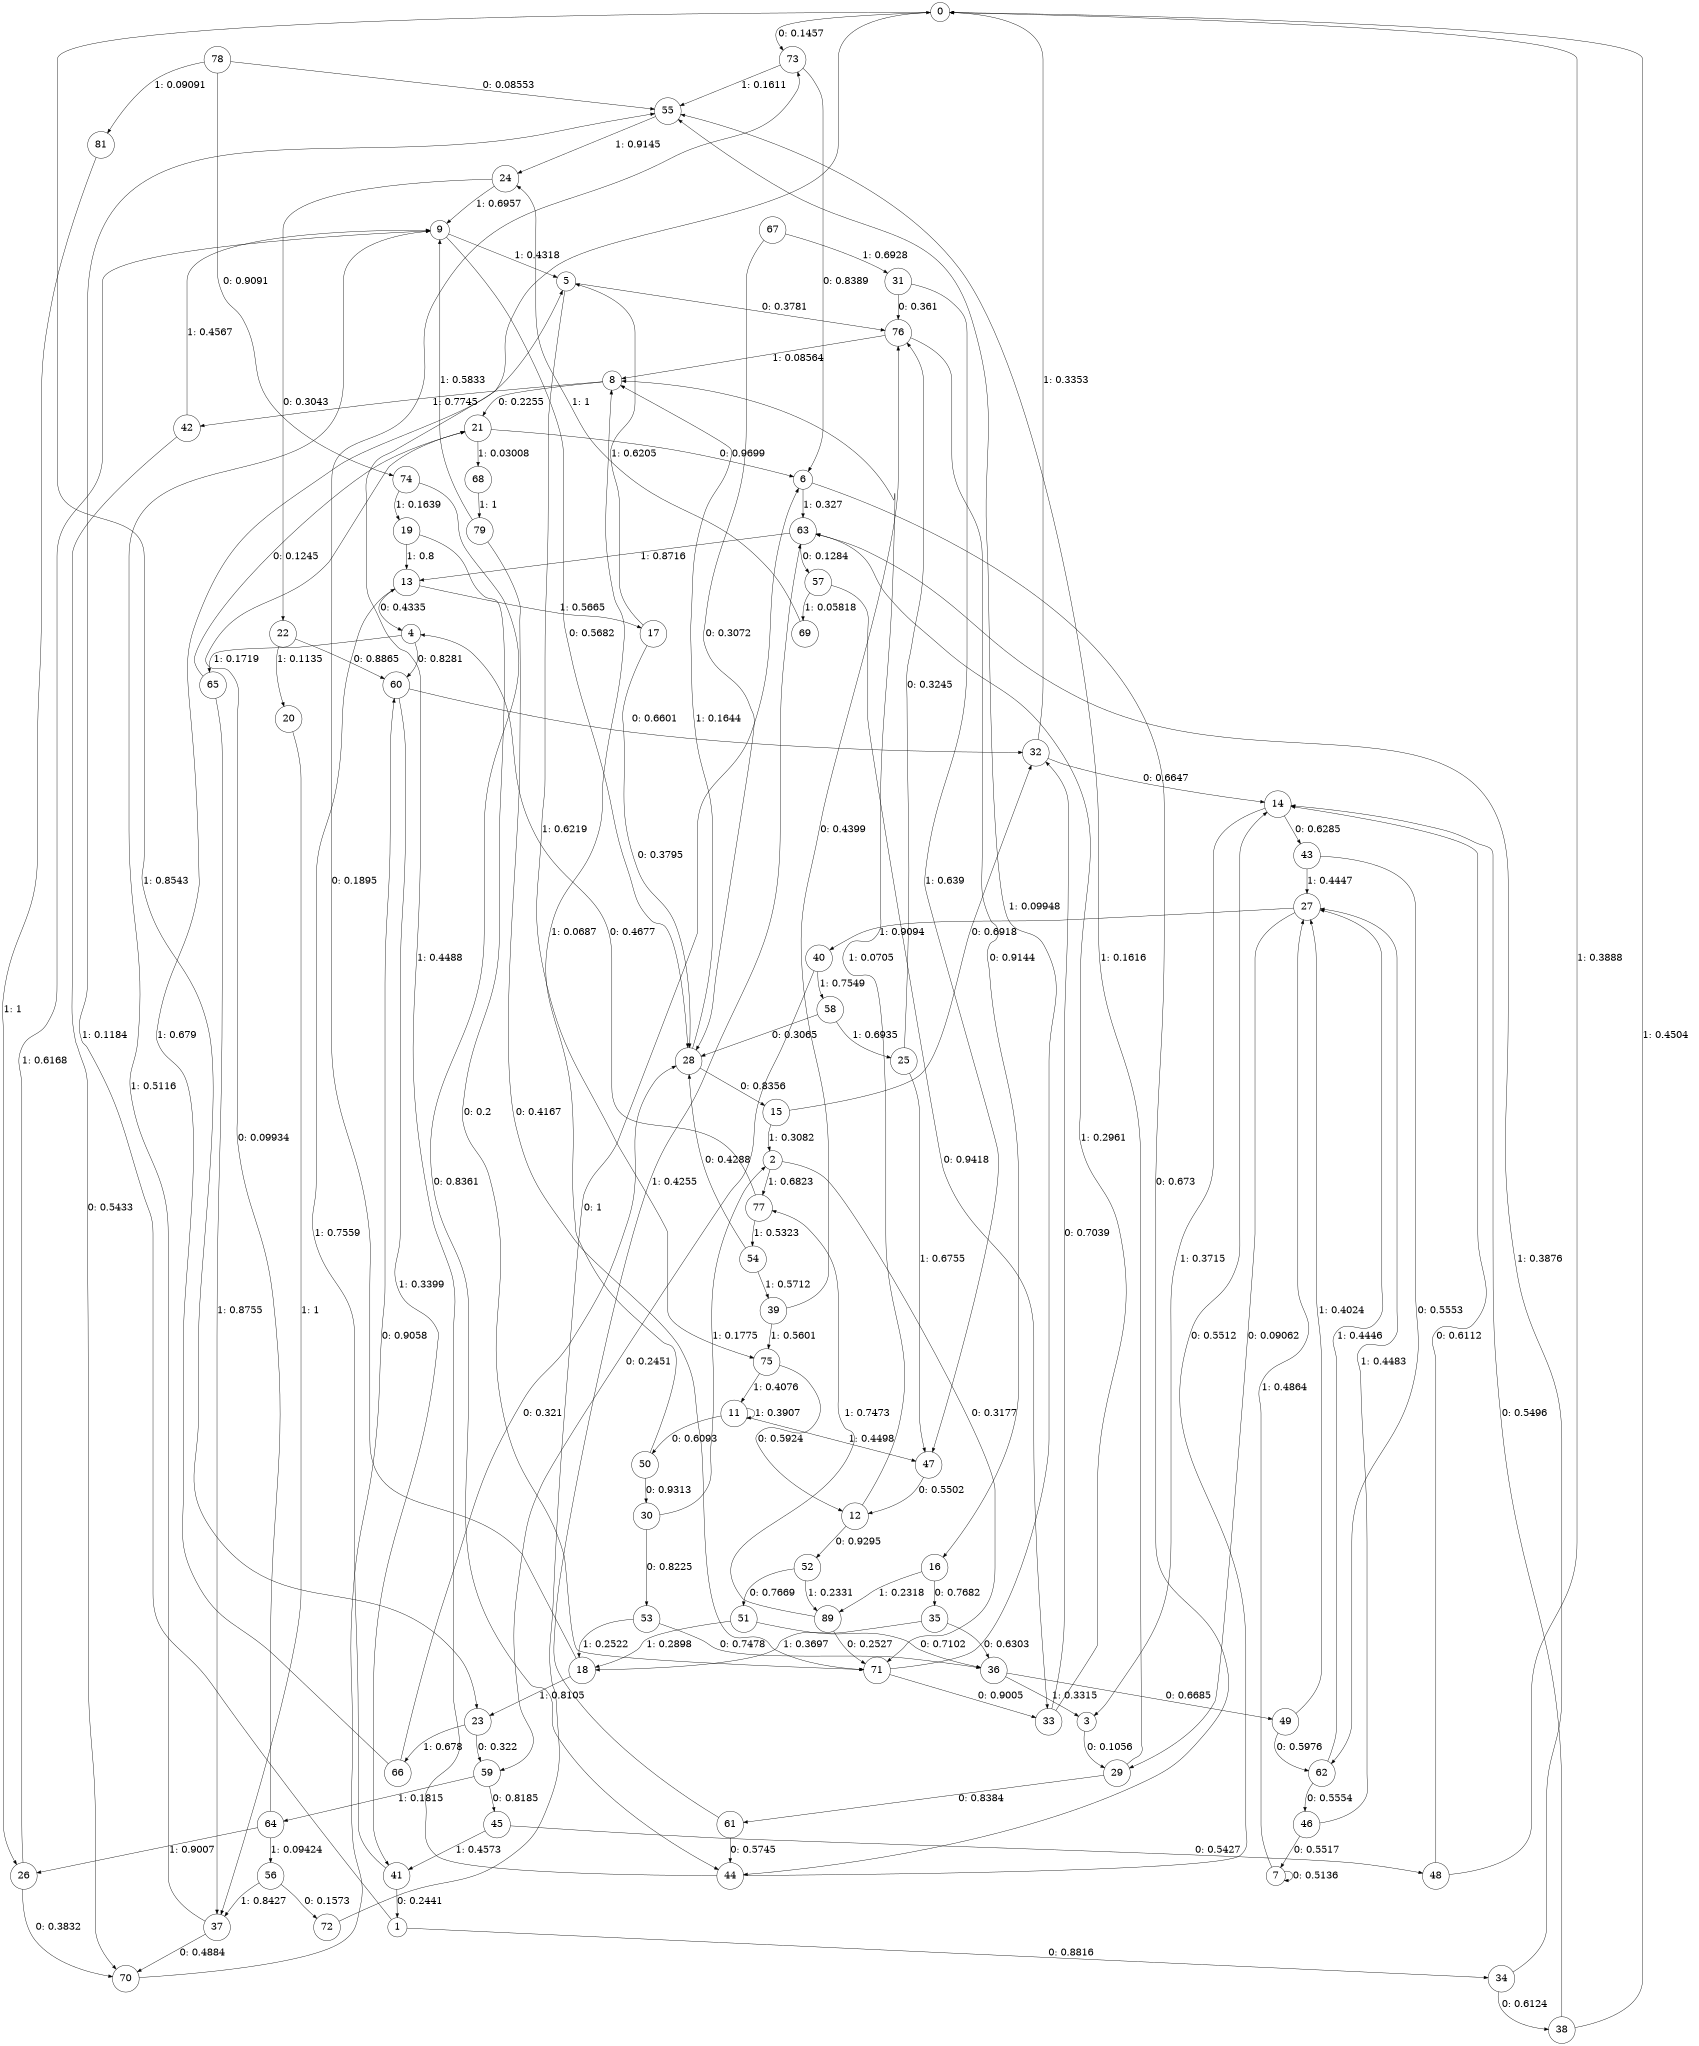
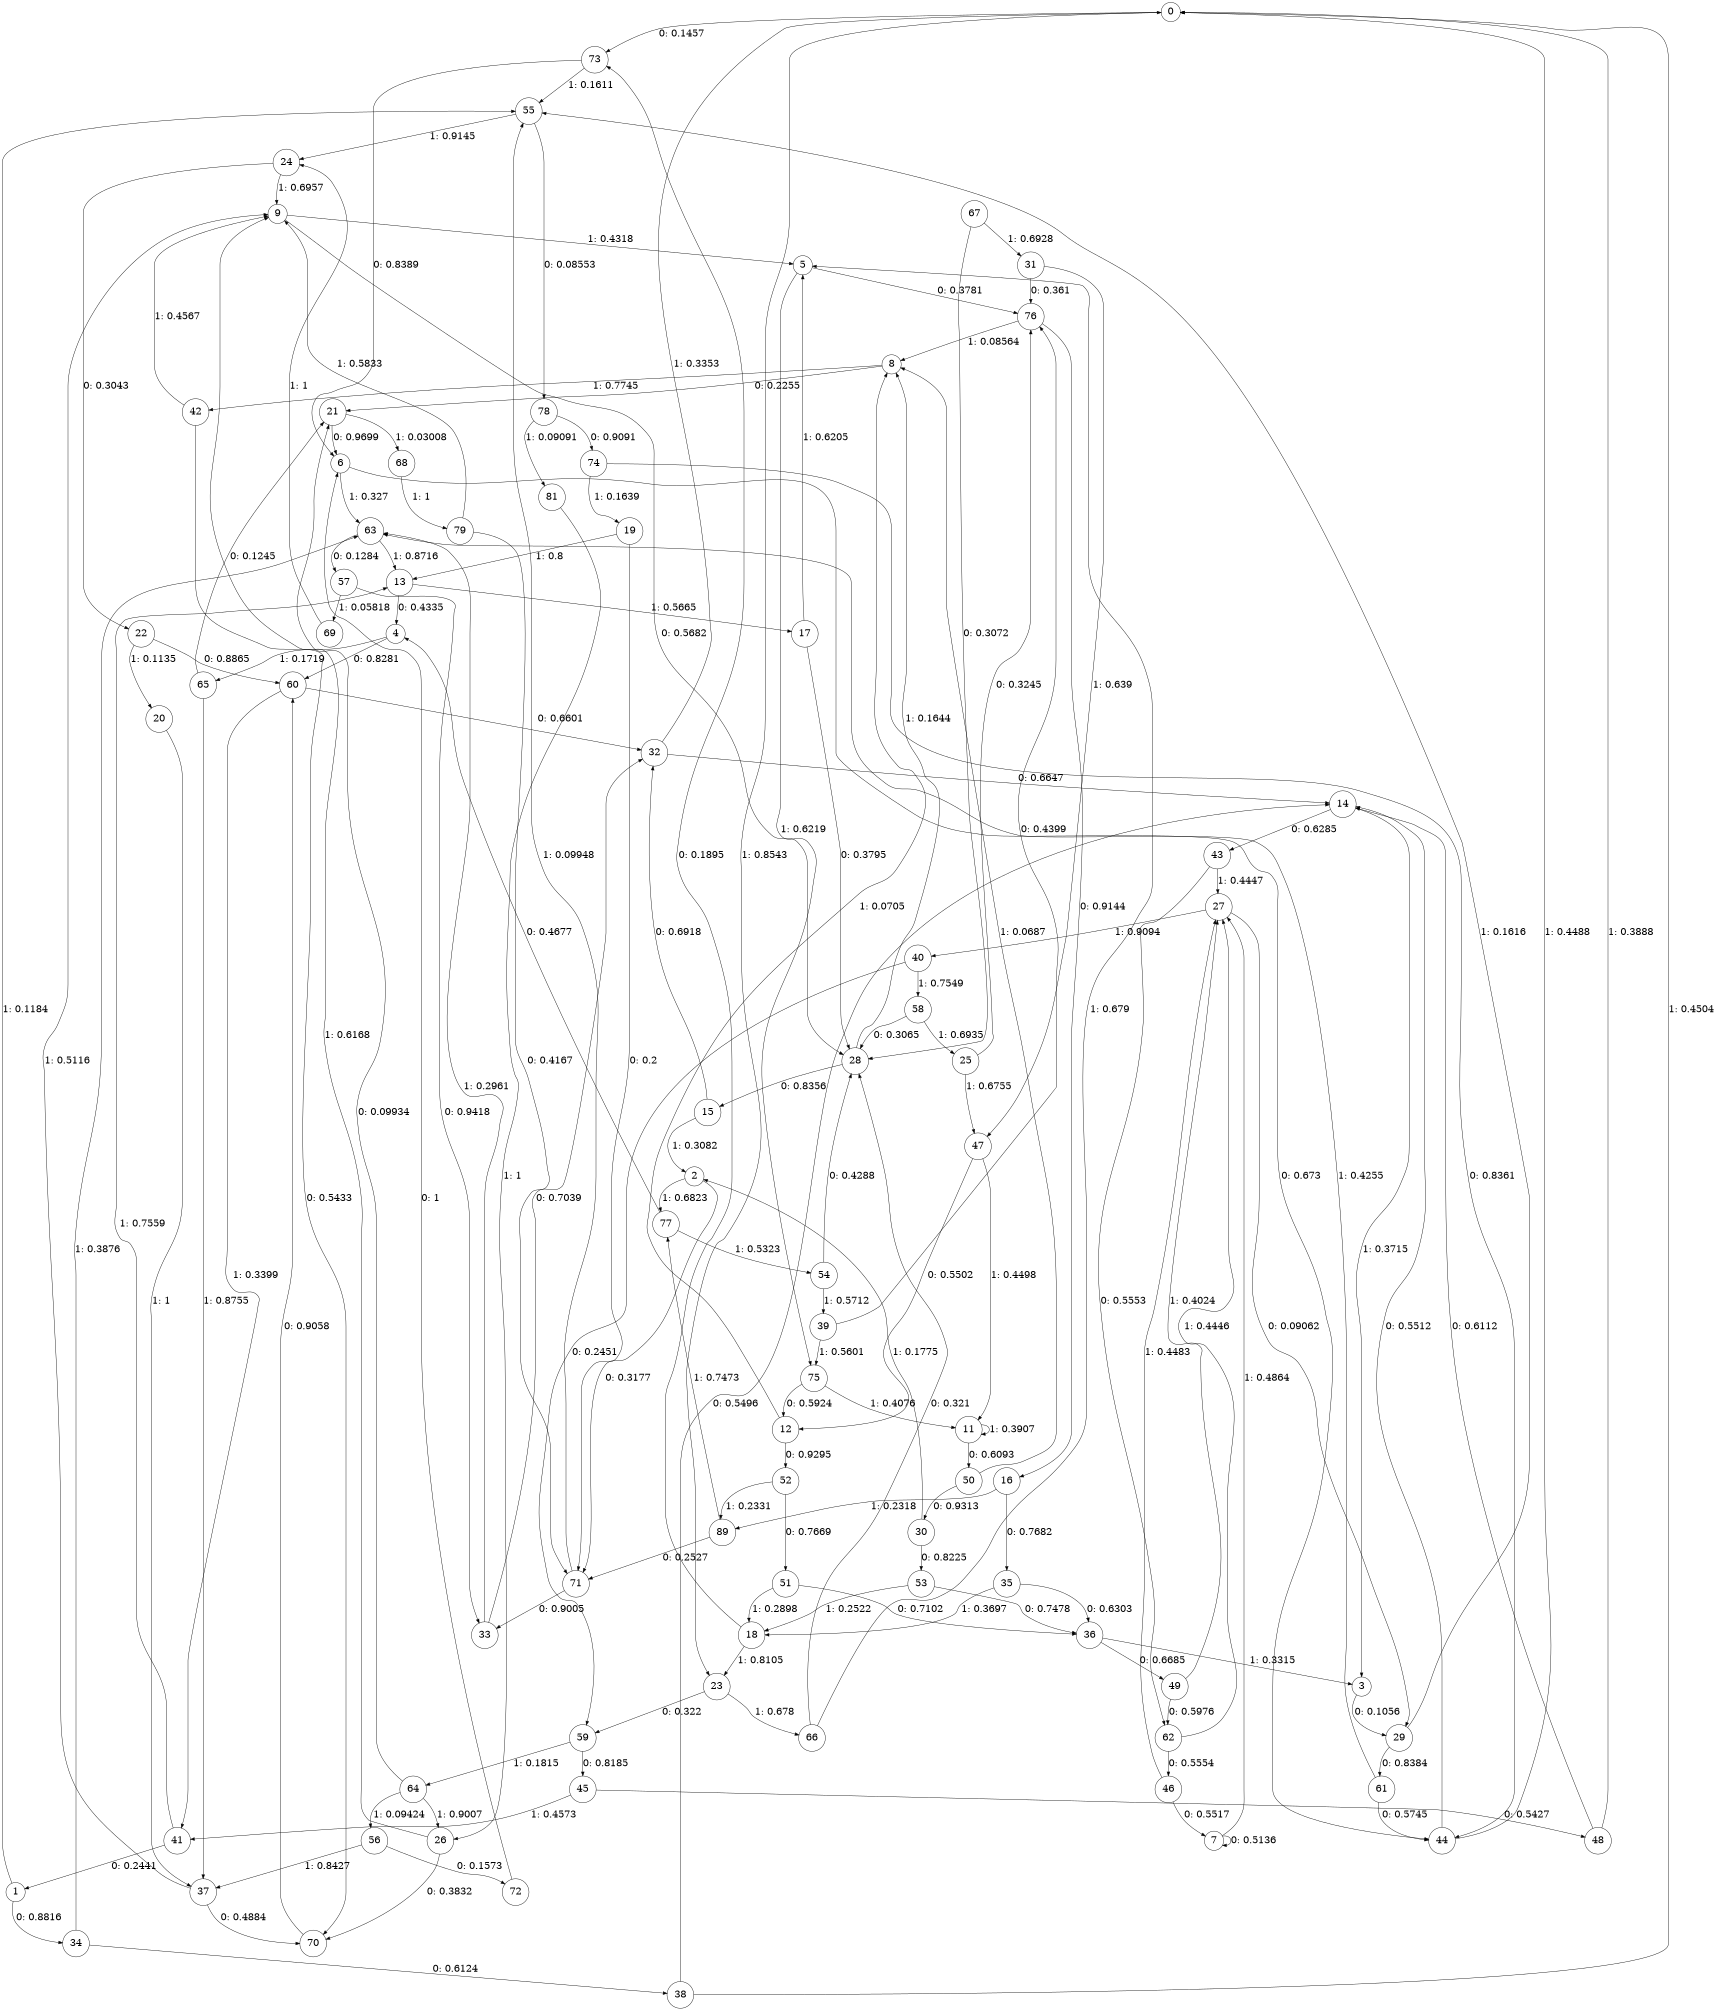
(441, 85) -> (544, 258)
(830, 1439) -> (991, 1288)
